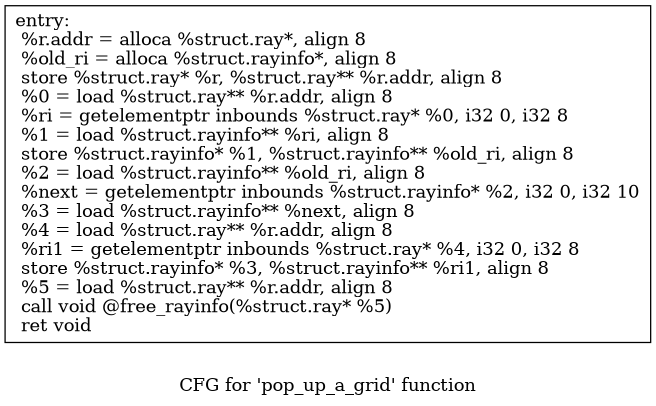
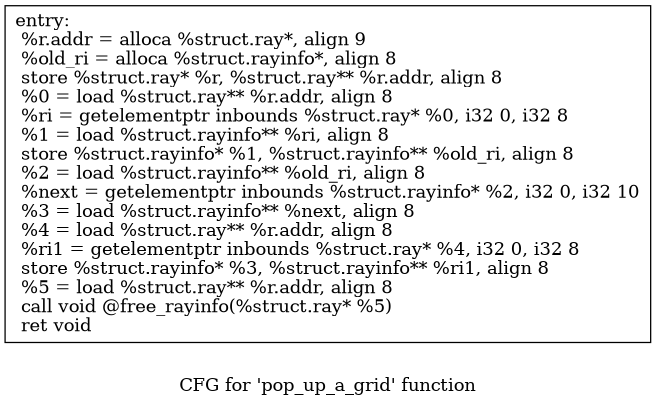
(191, 40) -> (191, 40)
